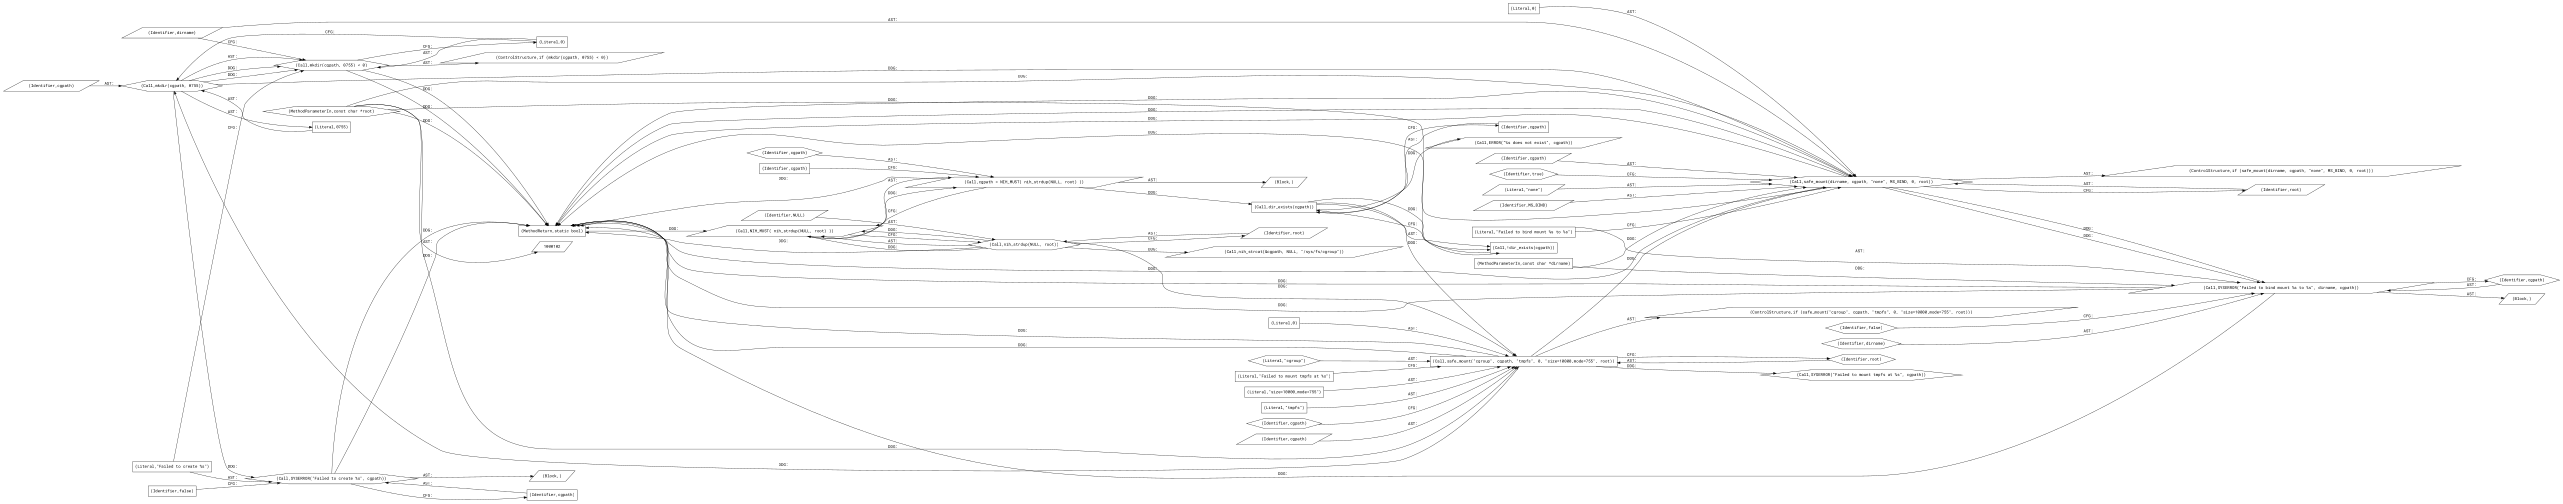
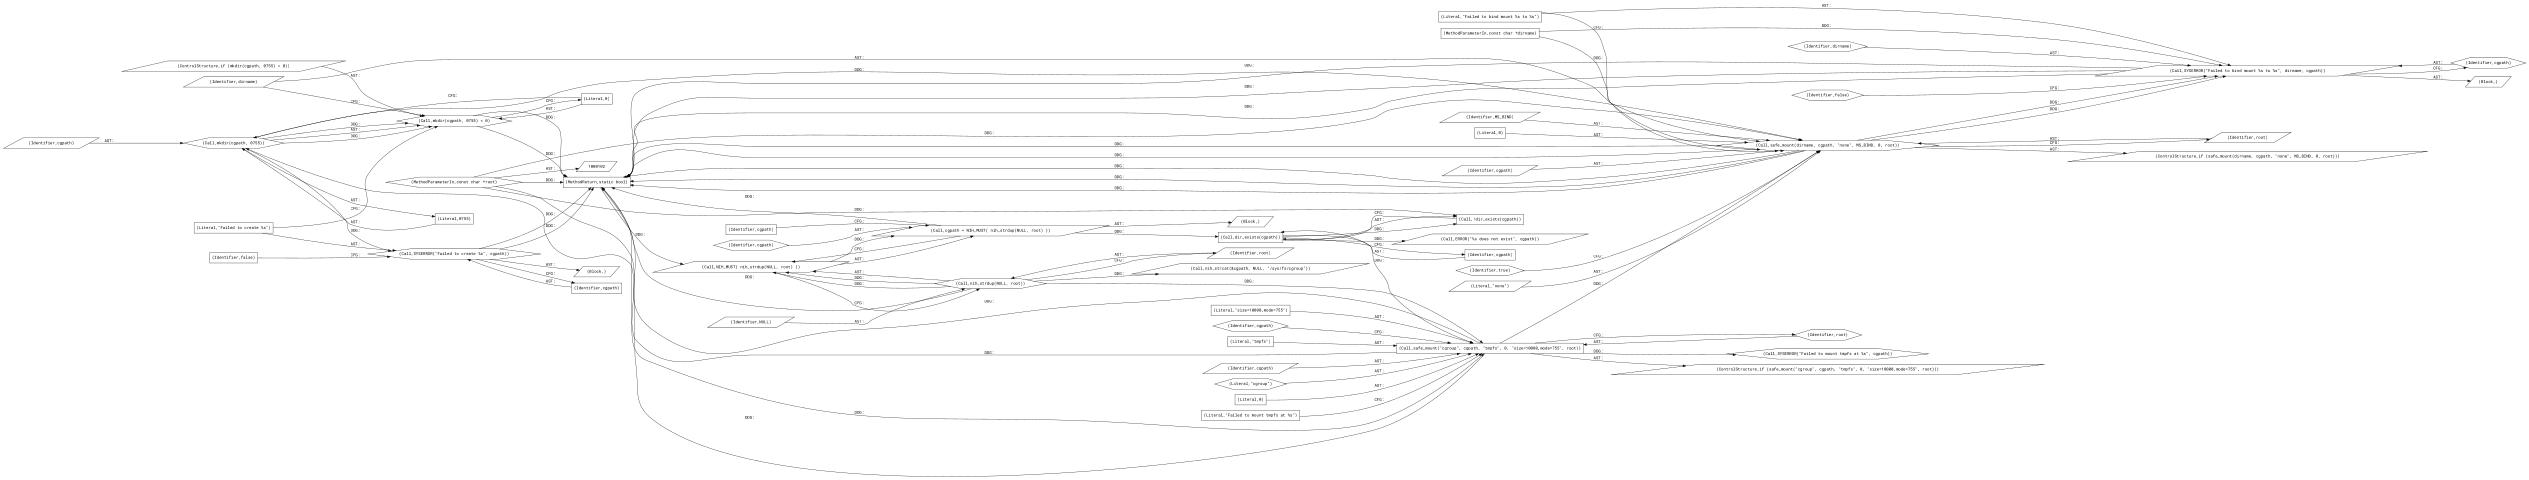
(431, 65) -> (367, 96)
